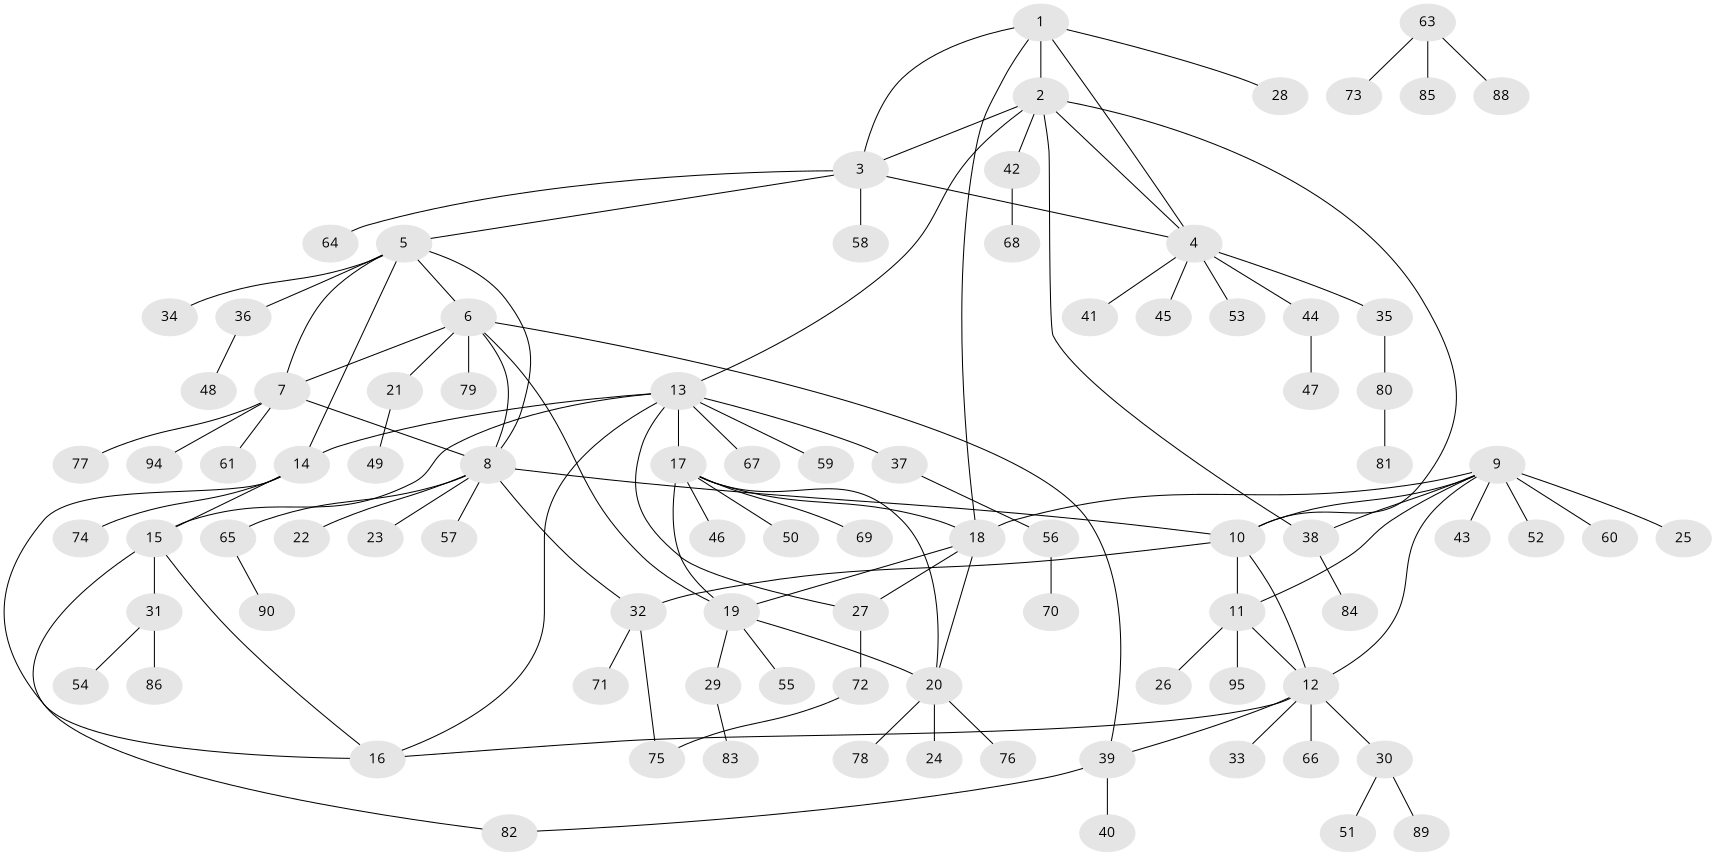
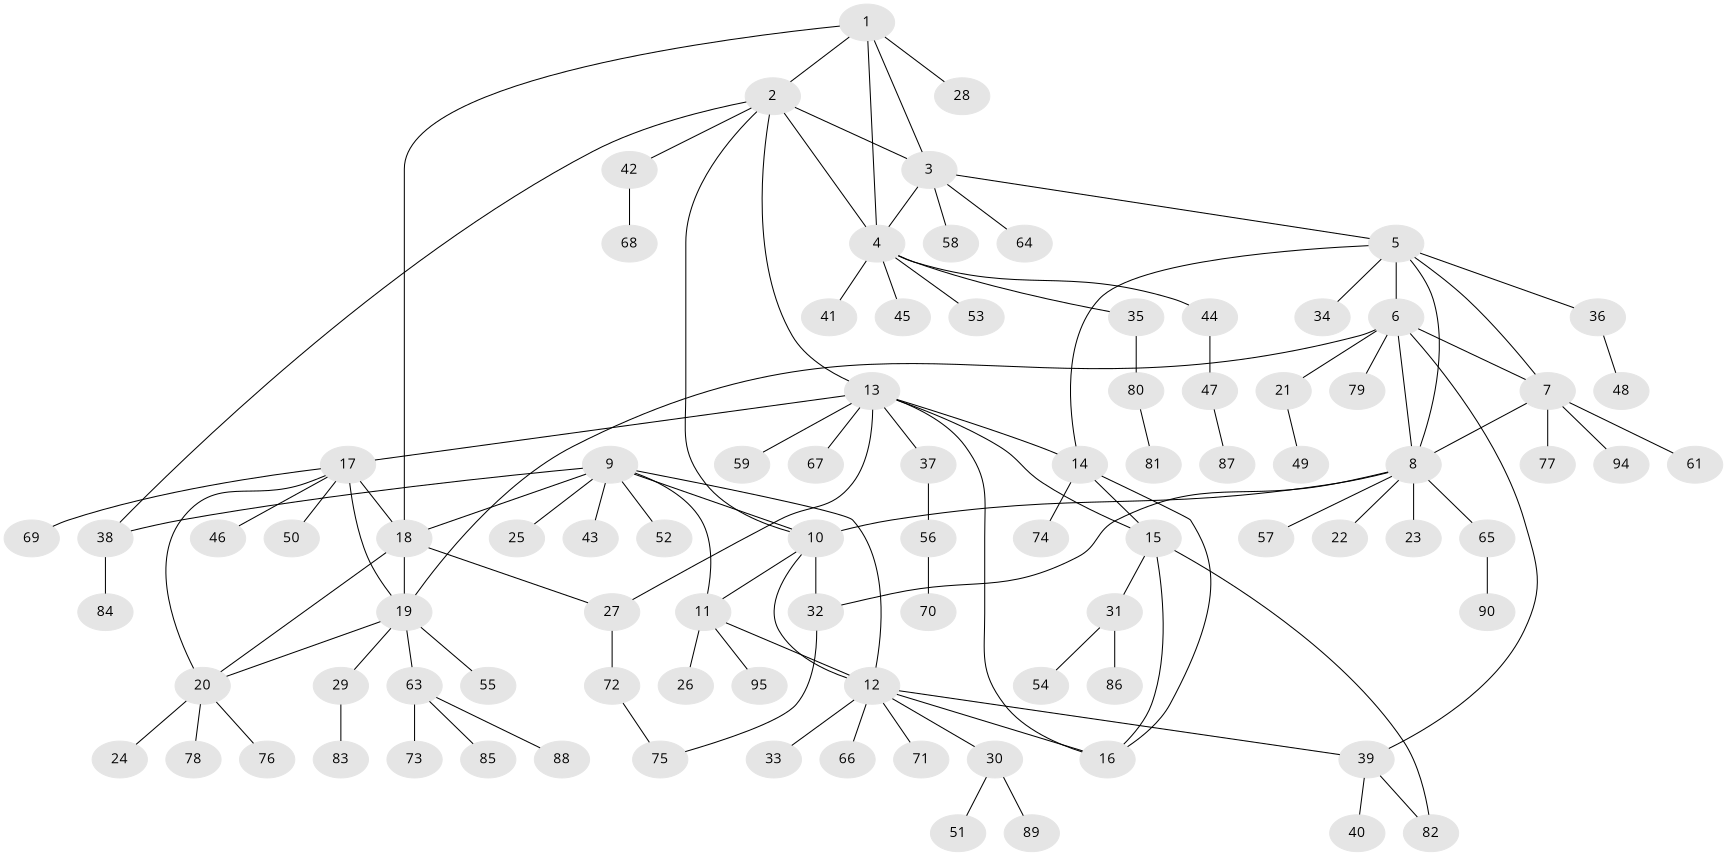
none -> (1227, 465)
(1610, 538) -> none
none -> (409, 649)
(620, 649) -> (897, 723)
